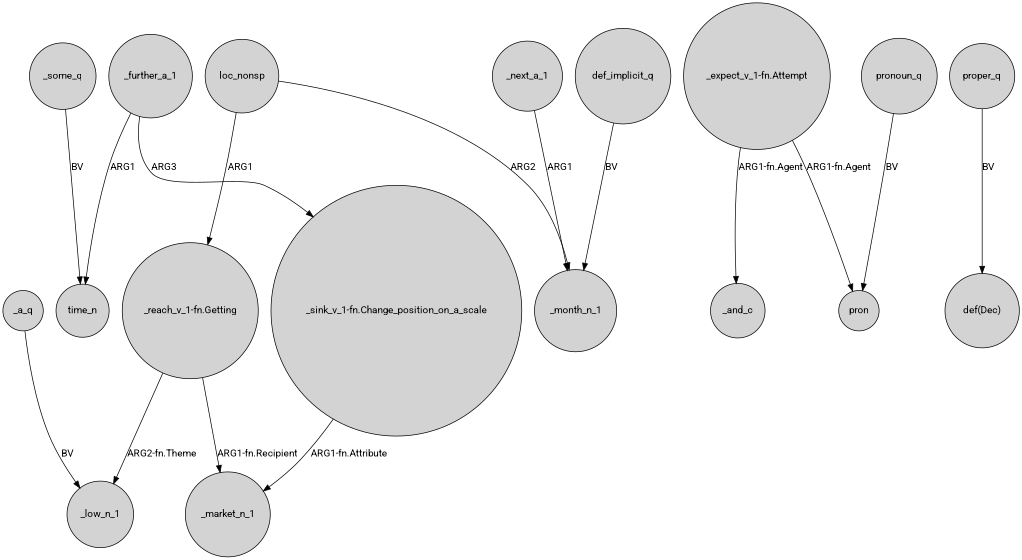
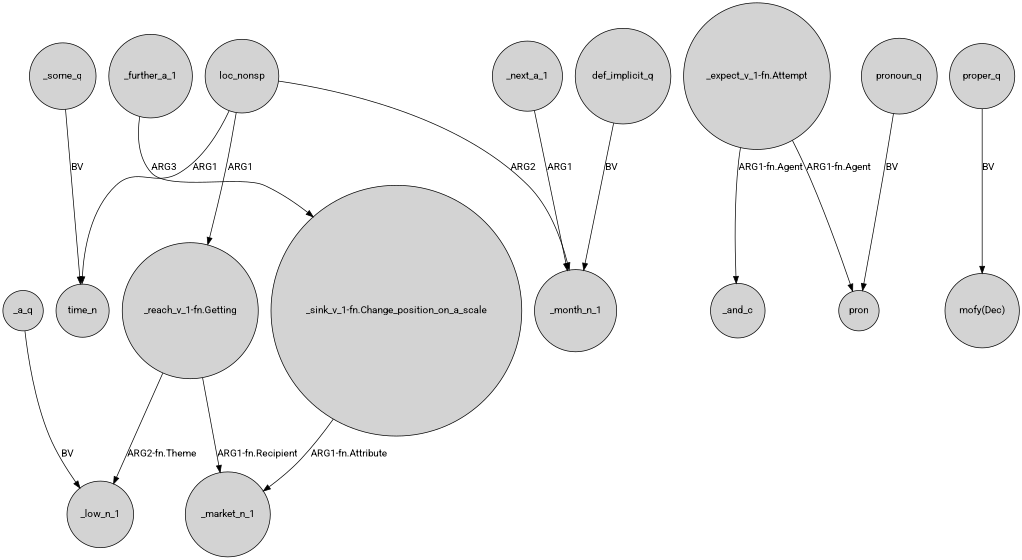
(102, 193) -> (138, 177)
(982, 311) -> (982, 311)
